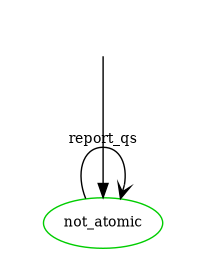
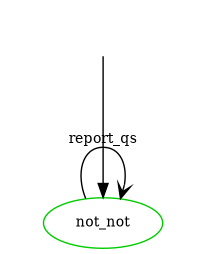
(103, 223) -> (103, 223)
